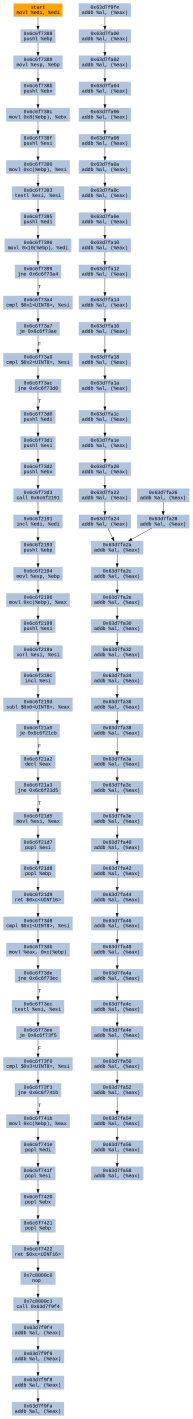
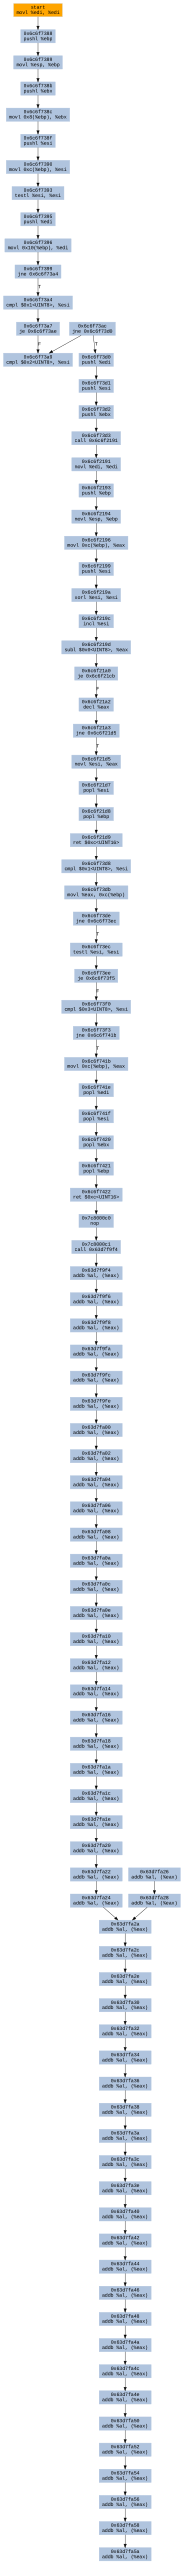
(38, 371) -> (67, 343)
(38, 522) -> (96, 464)
none -> (96, 1378)
none -> (125, 2554)
